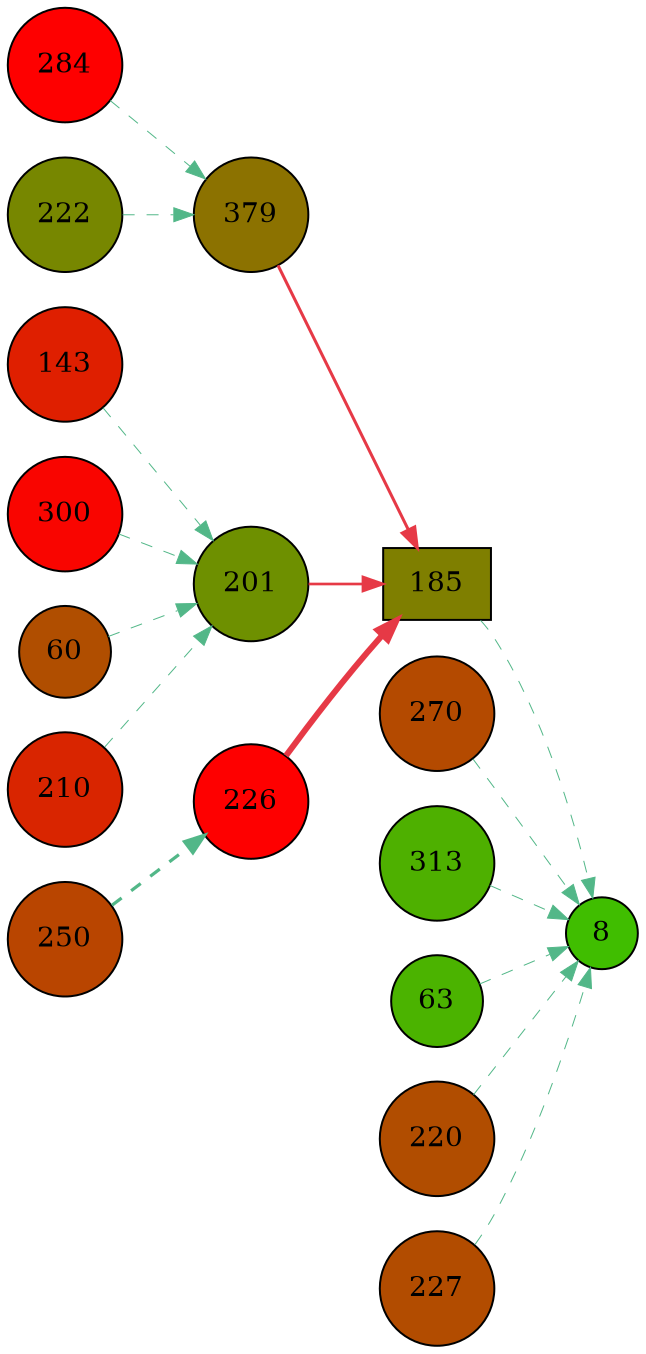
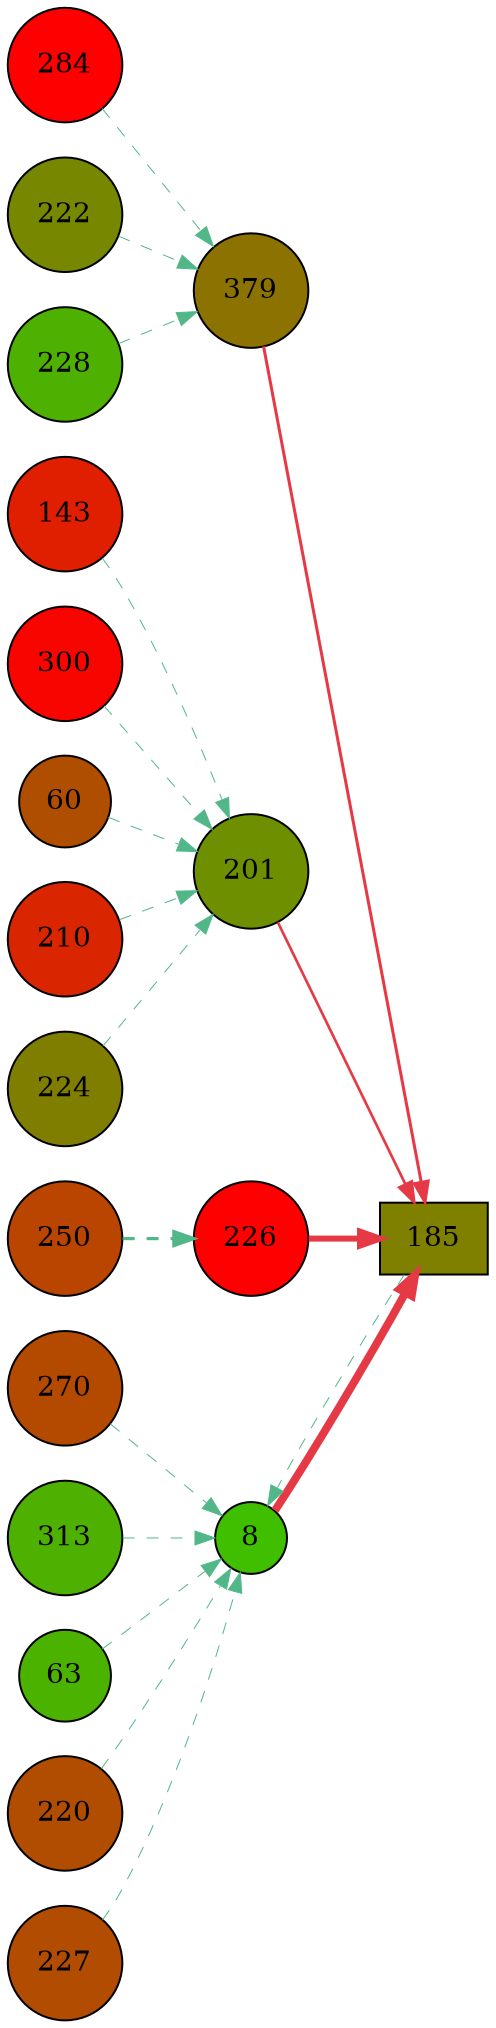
none -> (65, 364)
none -> (65, 1089)
none -> (342, 1403)
